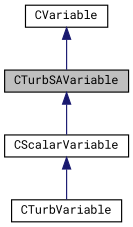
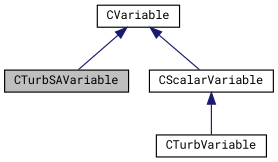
(67, 120) -> (179, 52)
